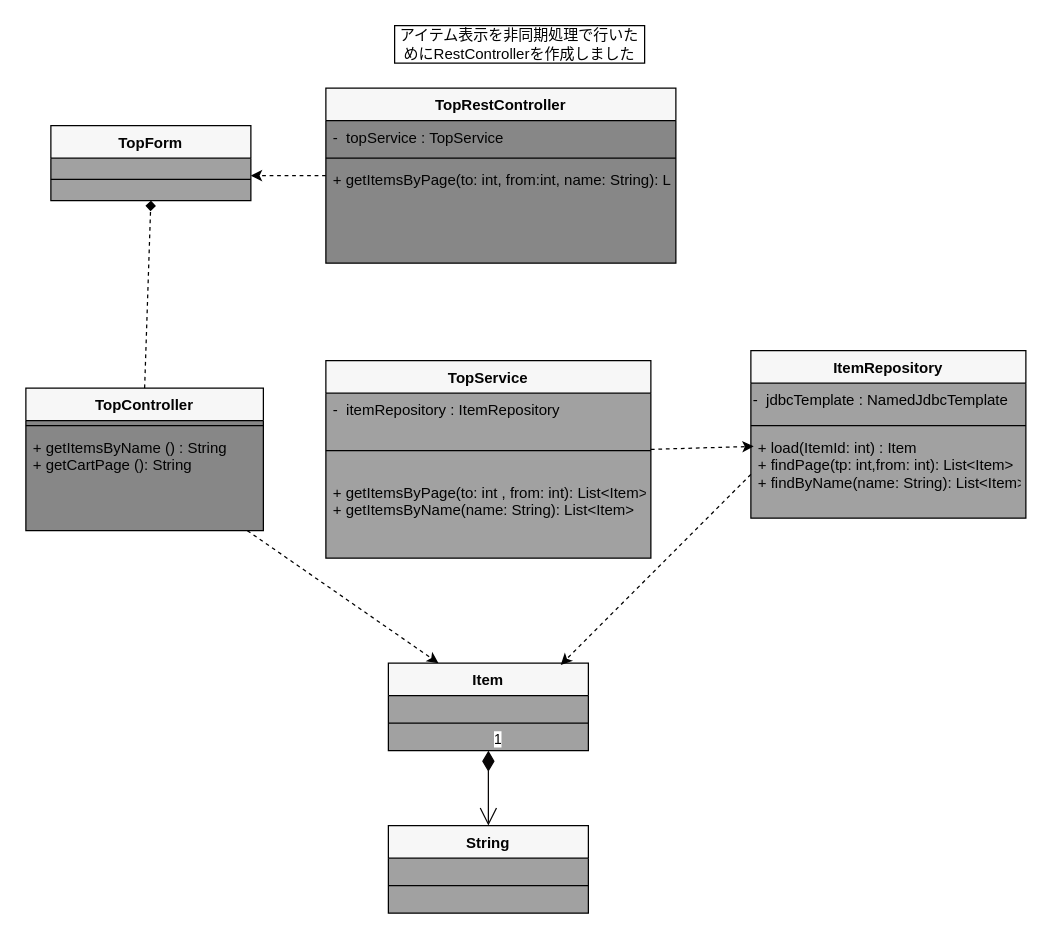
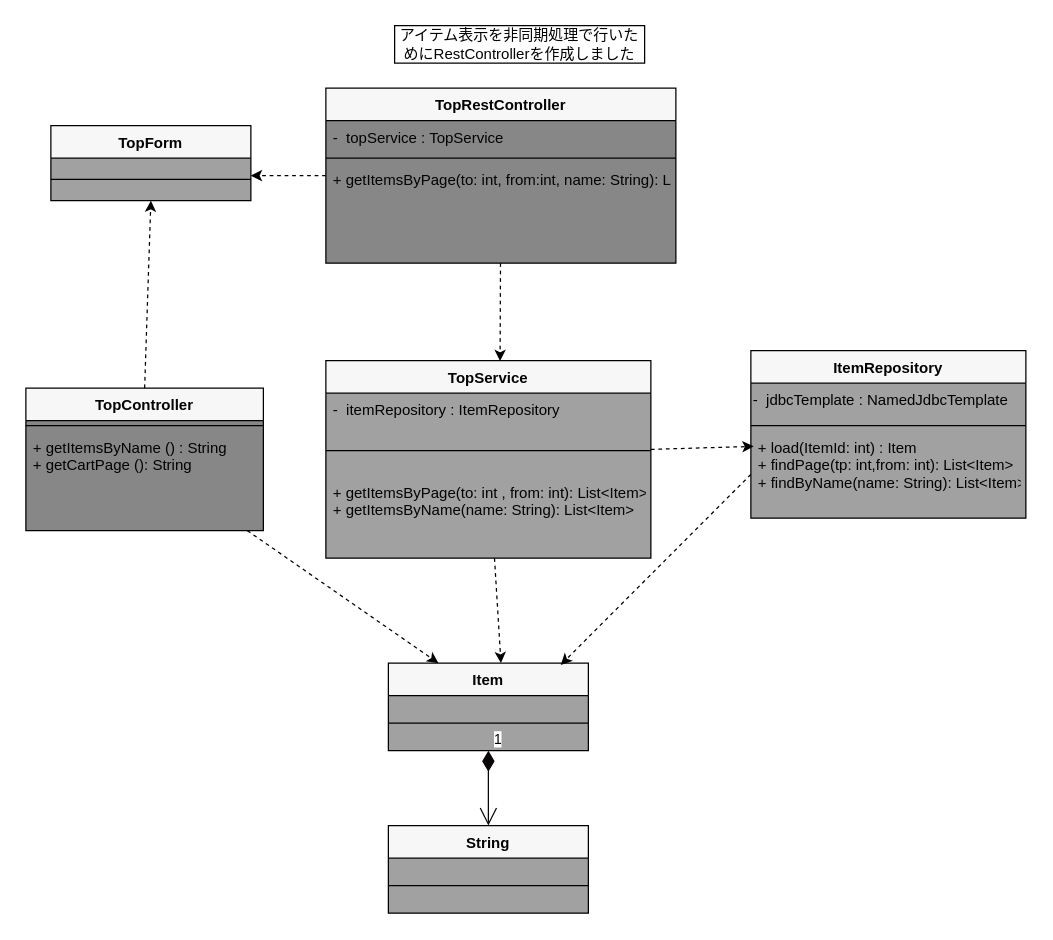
(150, 211) -> (150, 211)
none -> (500, 308)
none -> (497, 606)
